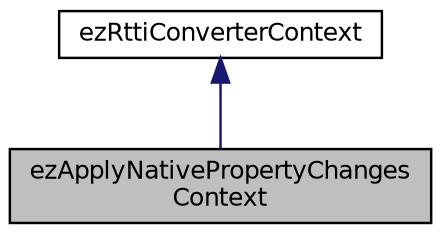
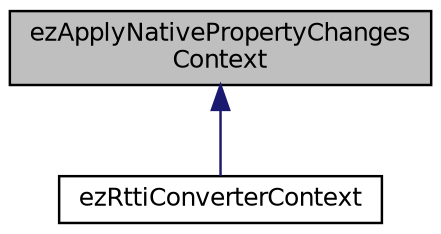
(221, 116) -> (221, 143)
